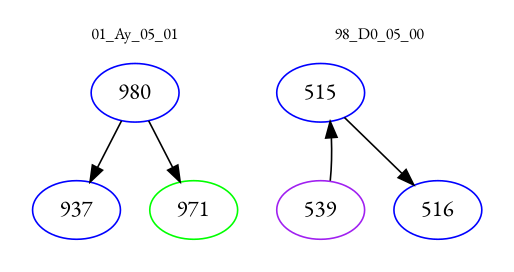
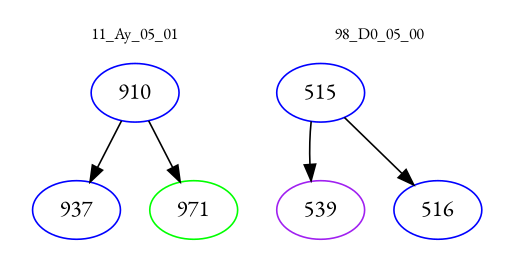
(135, 35) -> (135, 35)
(135, 93) -> (135, 93)
(332, 159) -> (310, 143)
